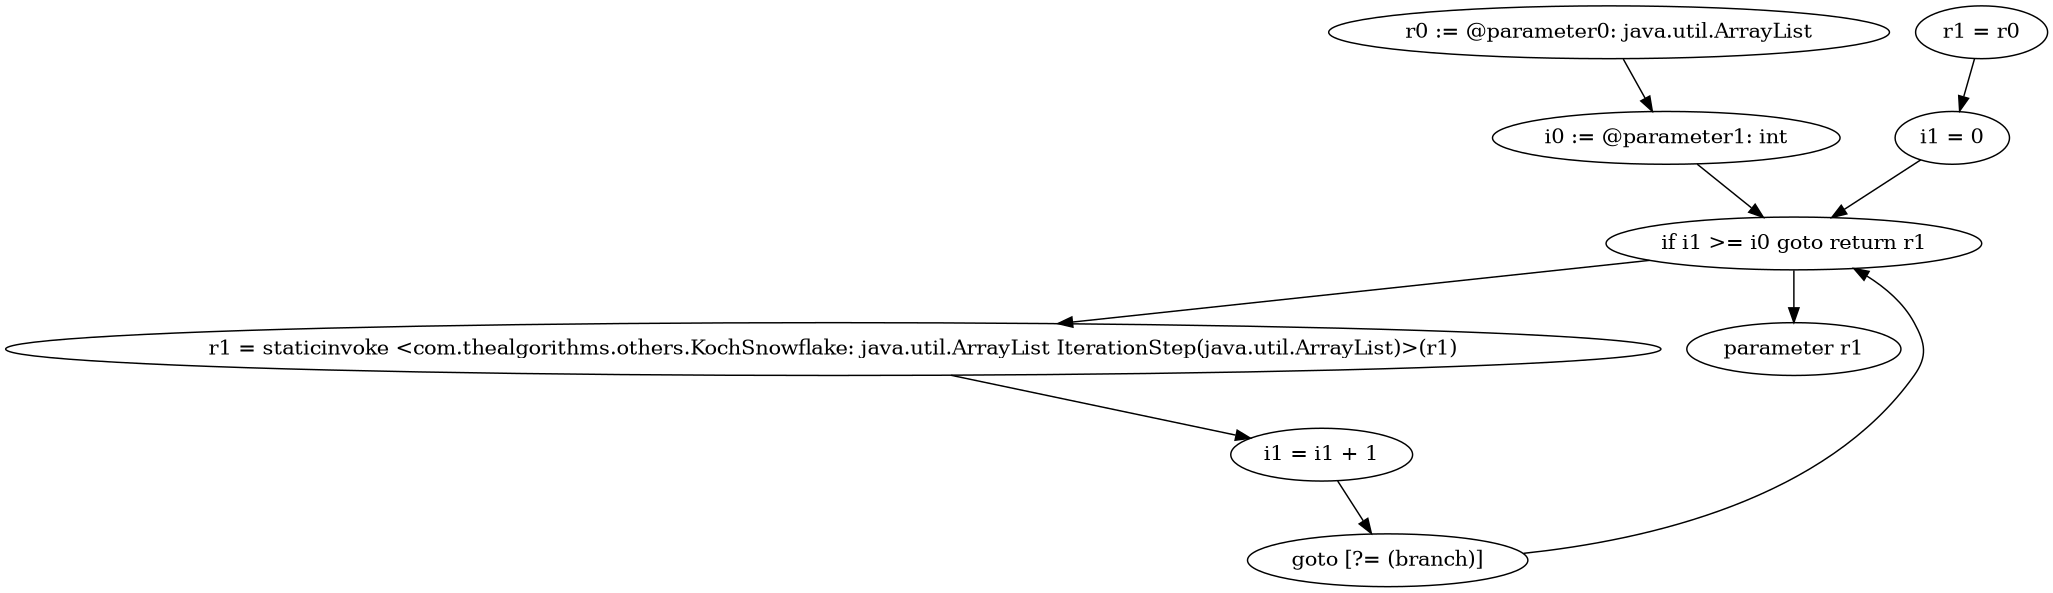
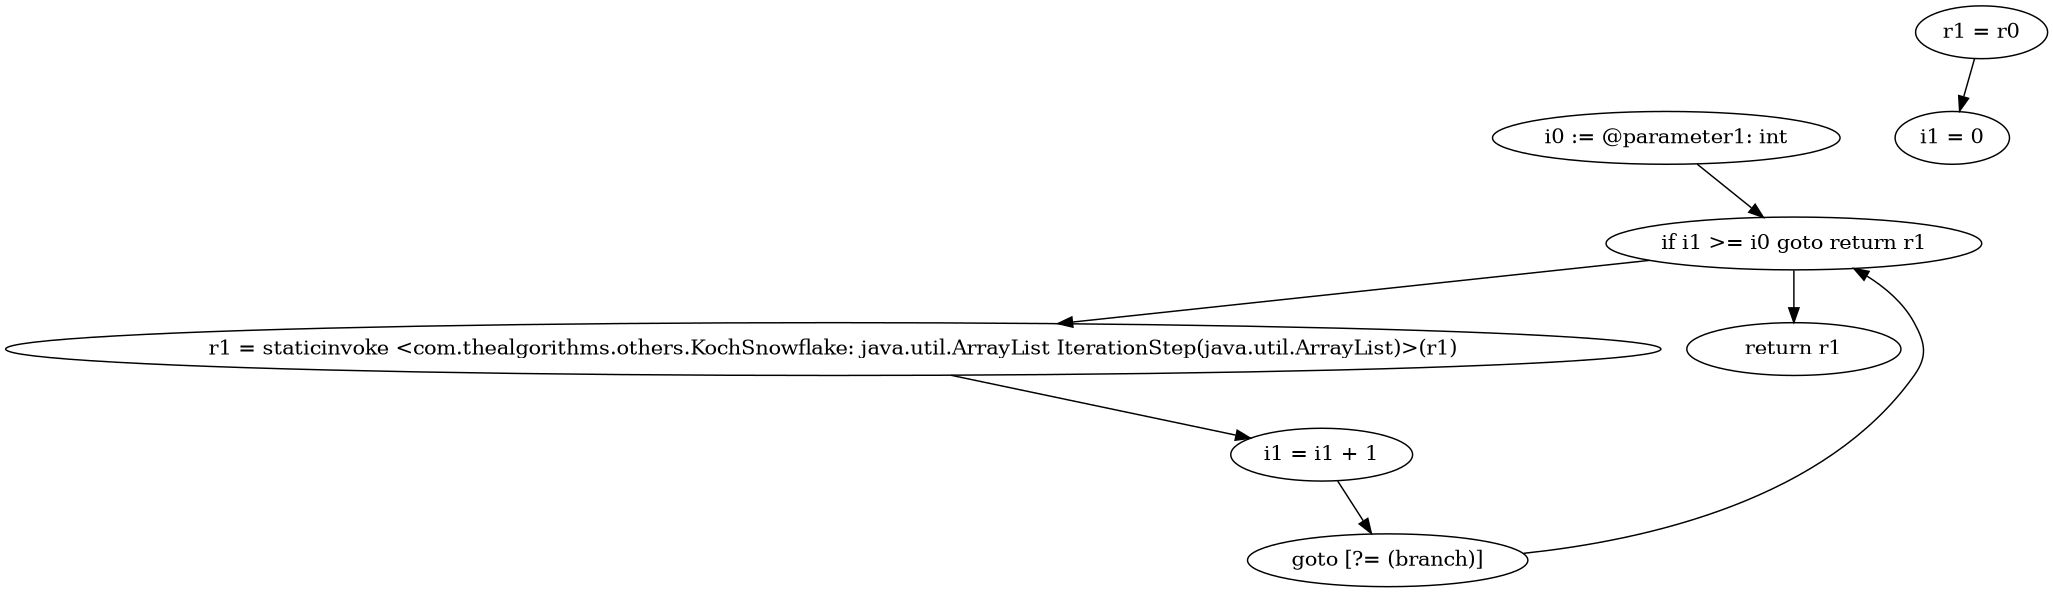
(1609, 32) -> none
(1883, 185) -> none
(1794, 349) -> (1794, 349)
